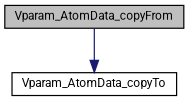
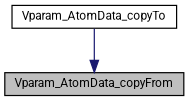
(94, 44) -> (94, 44)
